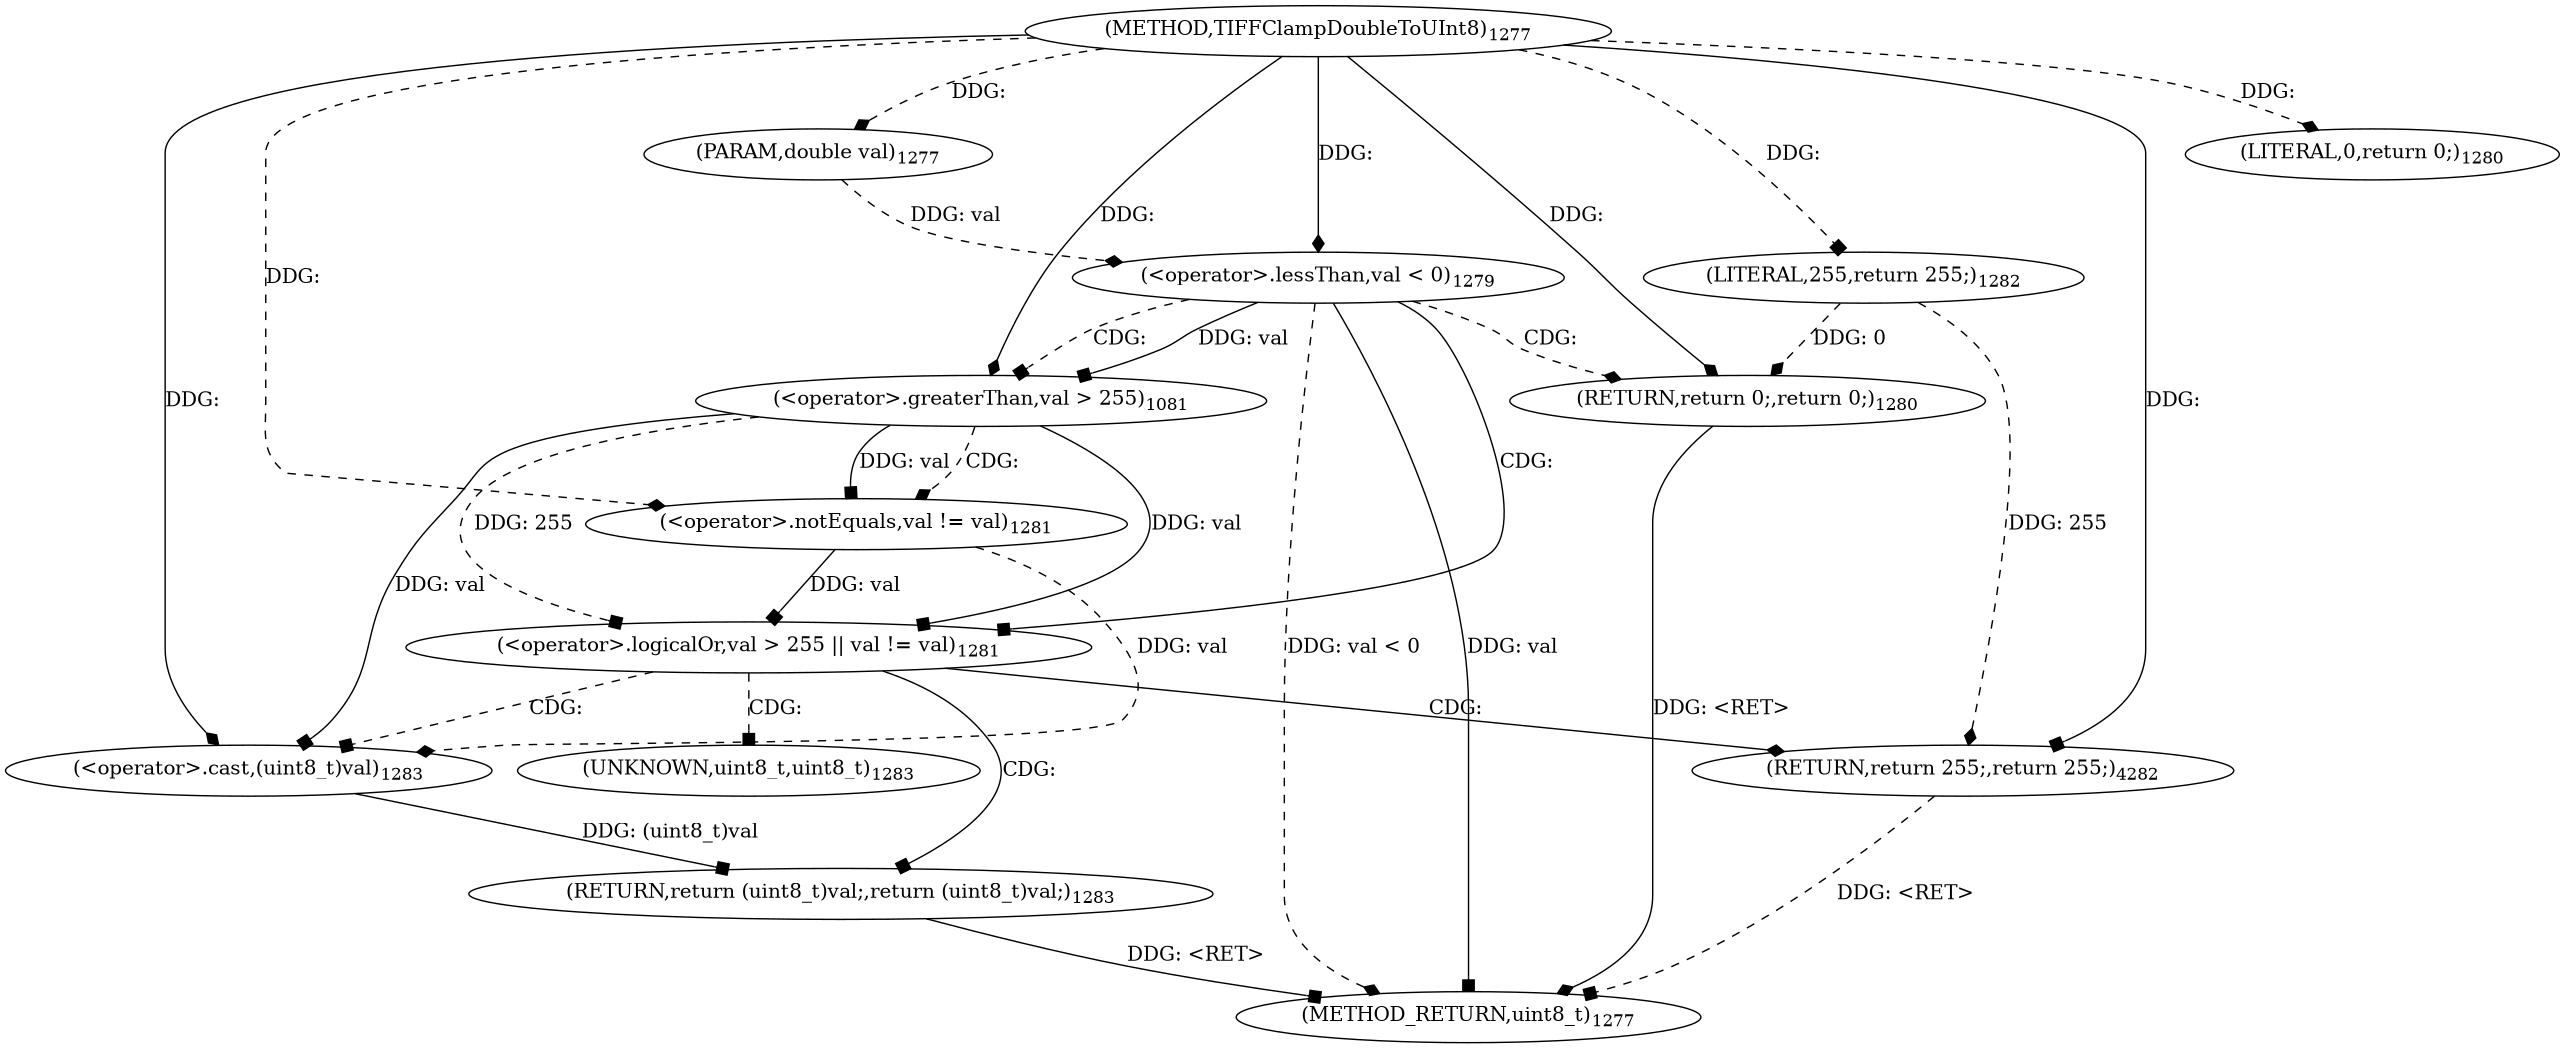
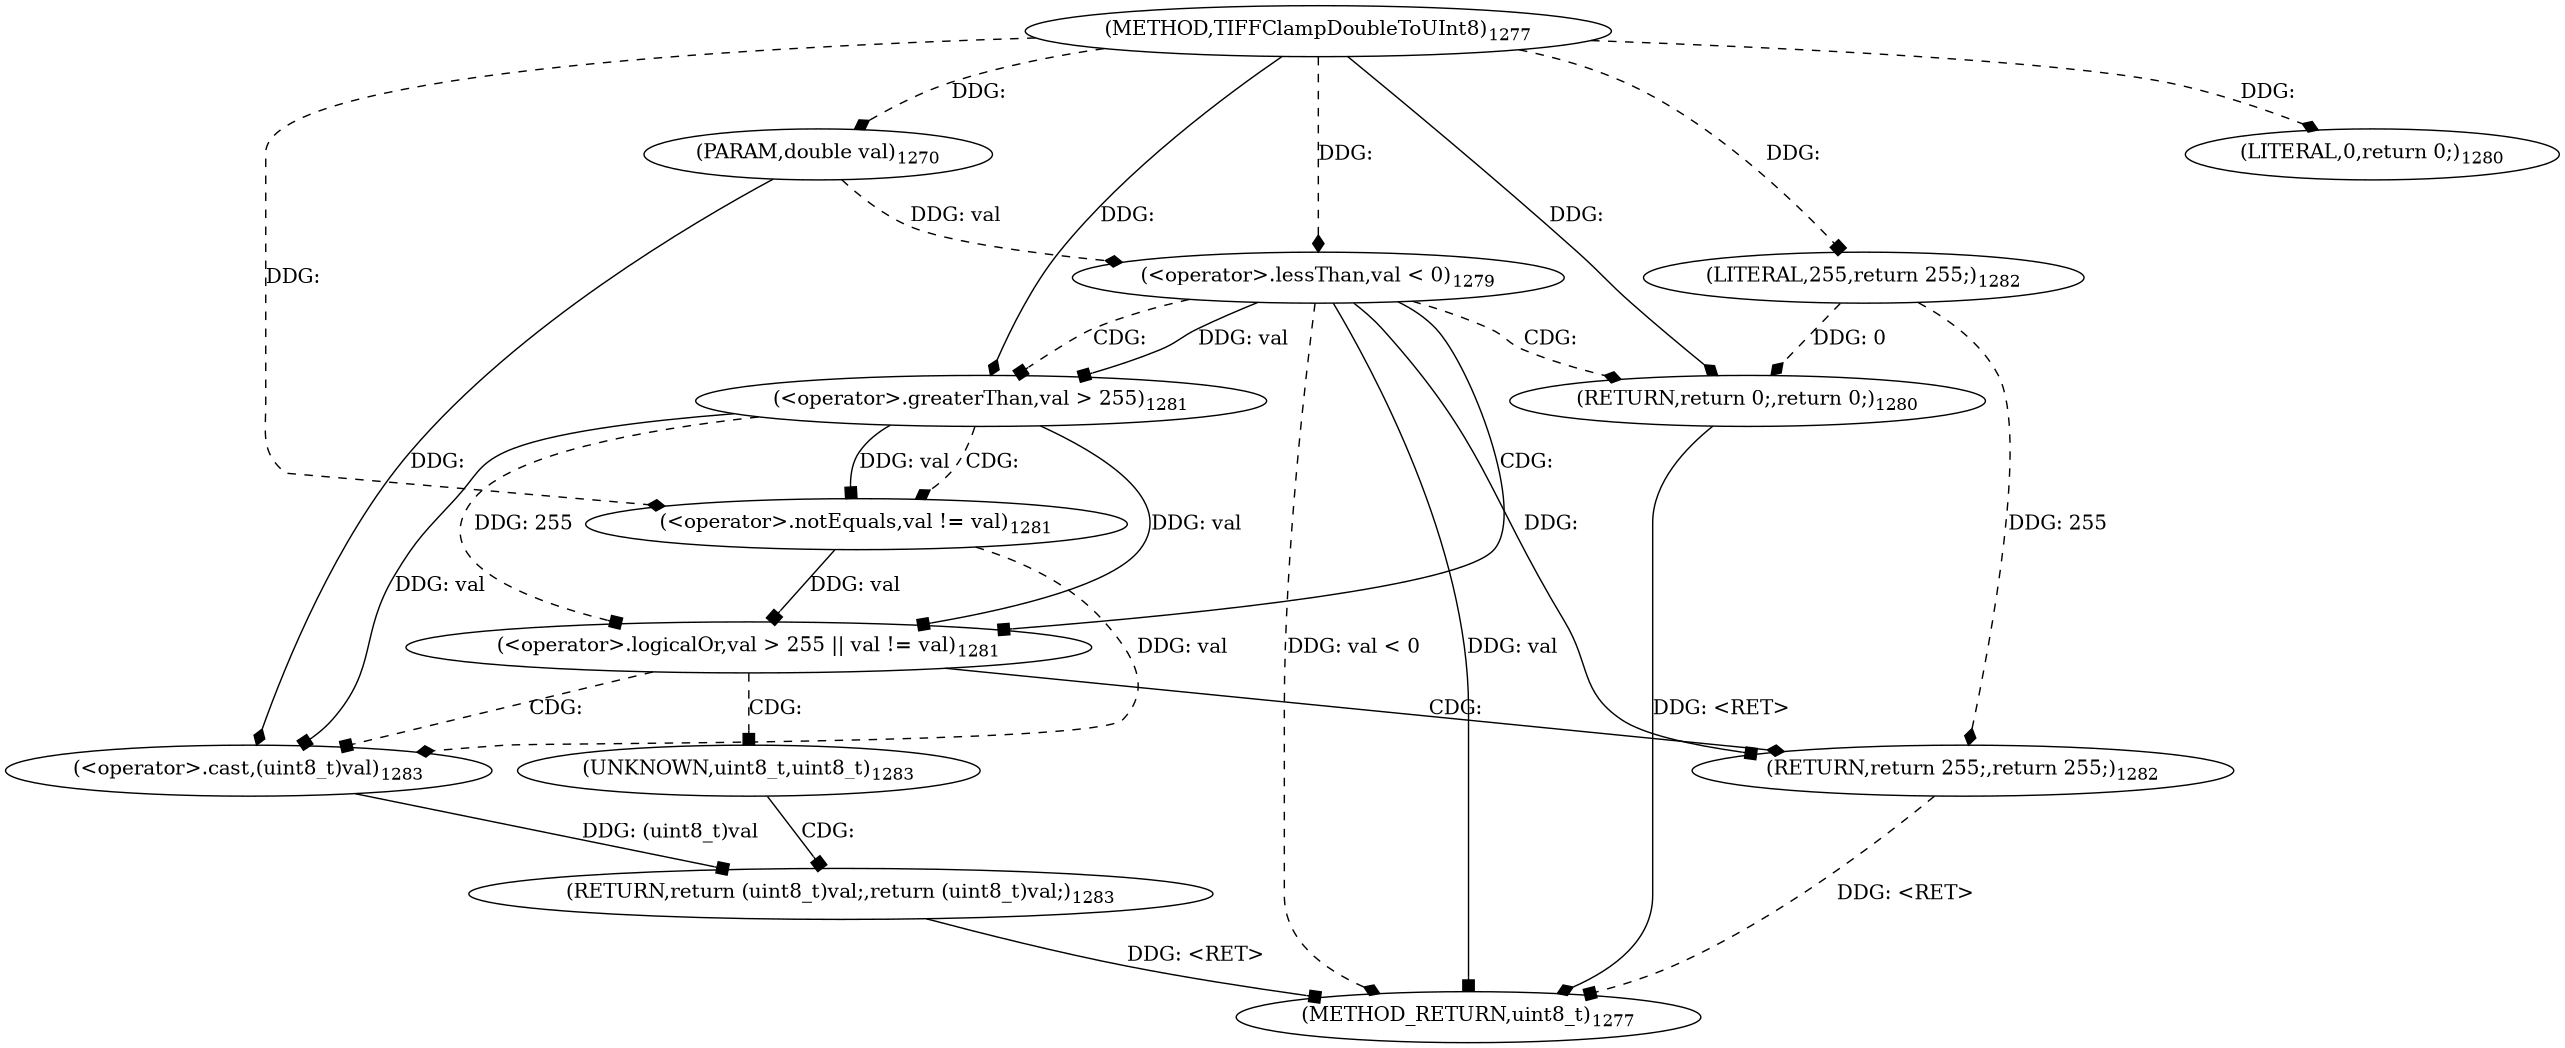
(293, 91) -> (459, 401)
(1318, 146) -> (1318, 146)
(919, 152) -> (919, 152)
(2146, 165) -> (1530, 559)
(1167, 399) -> (1167, 399)
(998, 757) -> (790, 827)
(2138, 769) -> (2138, 769)
